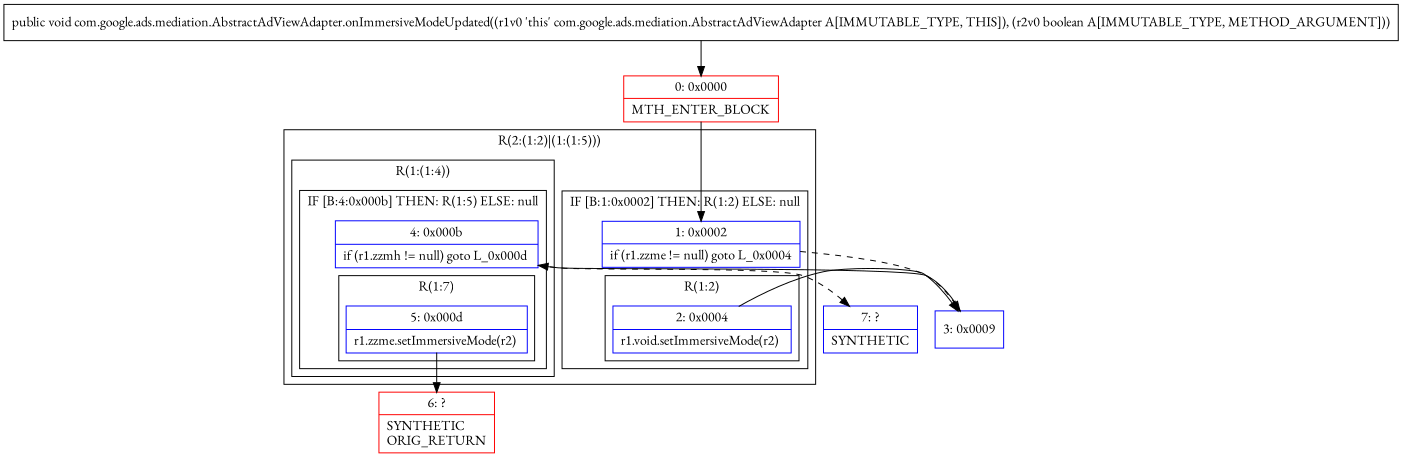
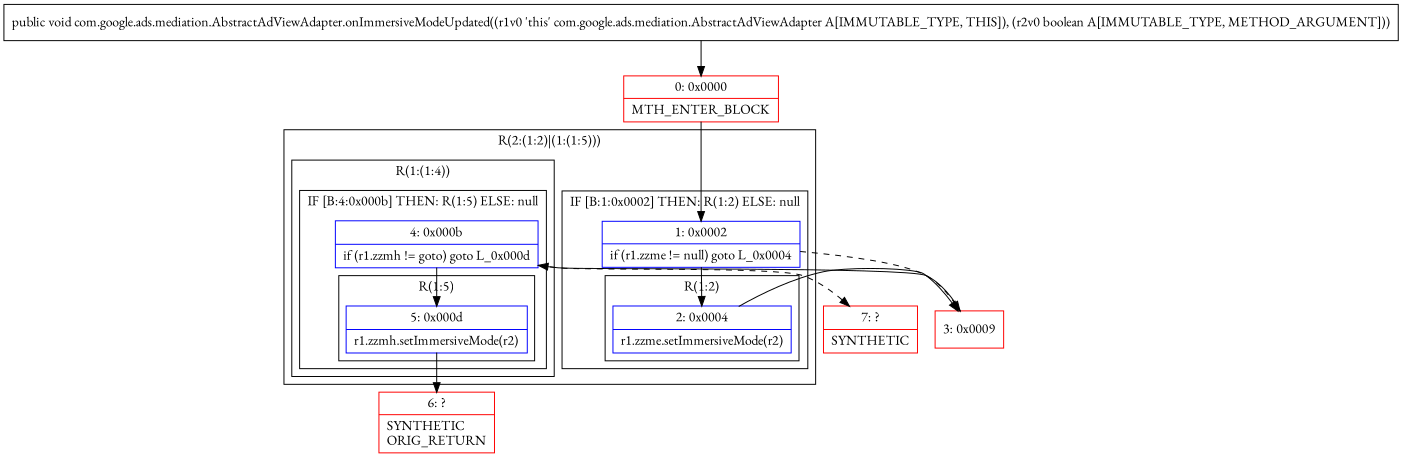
(435, 256) -> (437, 256)
none -> (437, 282)
none -> (702, 282)
(437, 287) -> (437, 287)
(870, 329) -> (870, 329)
(969, 329) -> (969, 329)
(435, 341) -> (437, 341)
(700, 341) -> (702, 341)
